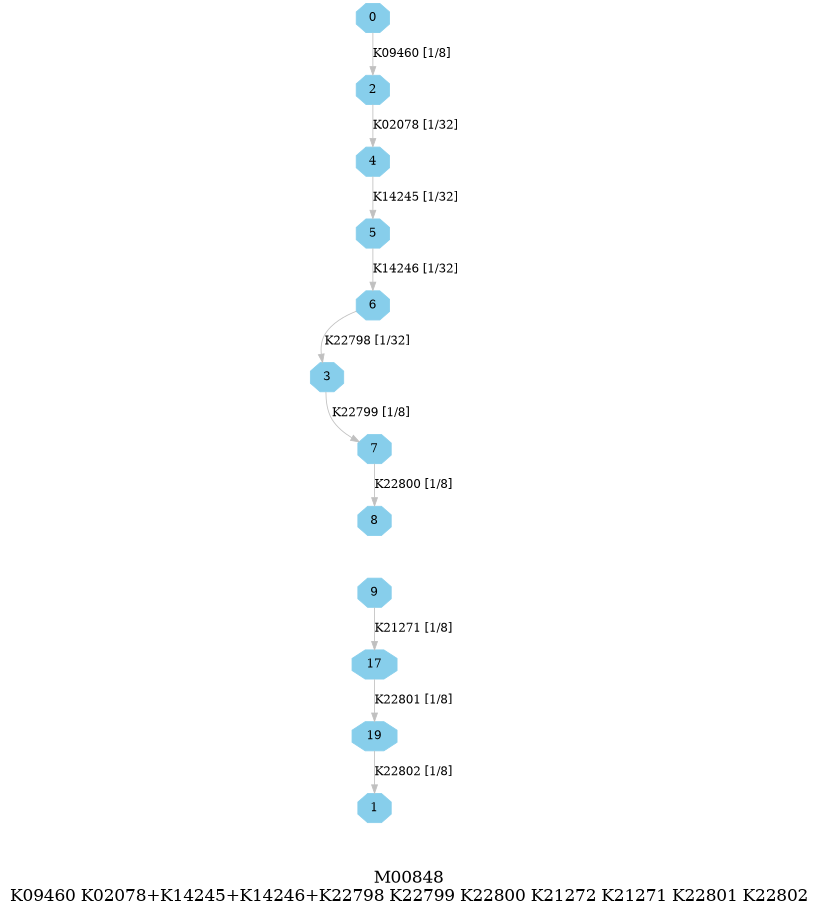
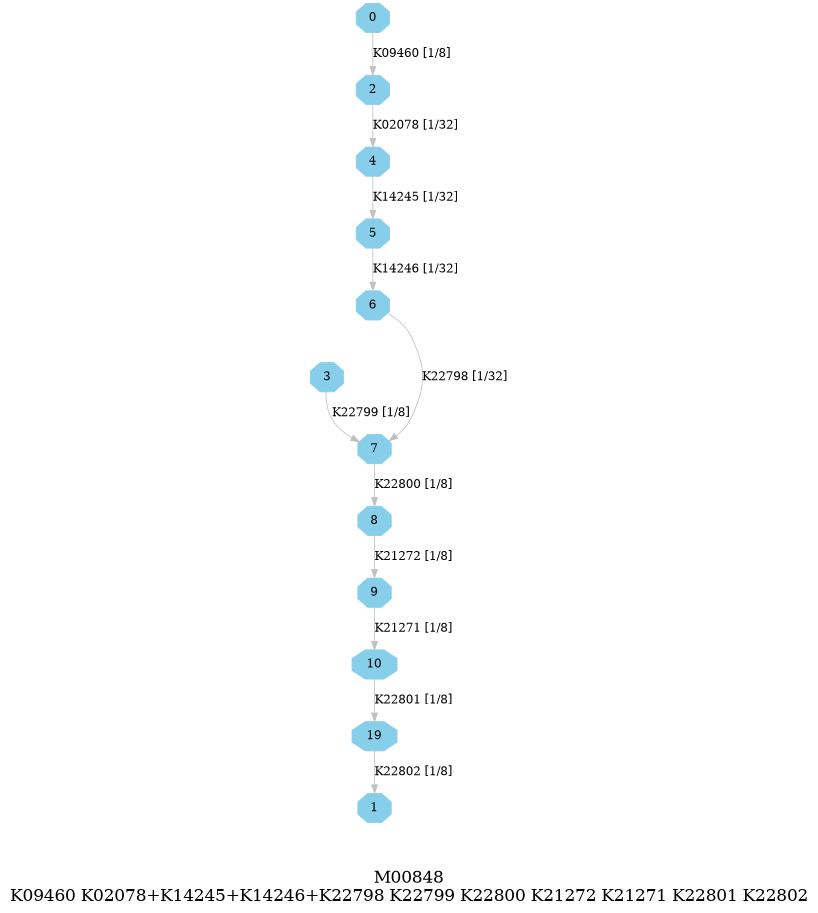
(331, 327) -> (422, 372)
none -> (375, 553)
(375, 664) -> (375, 664)
